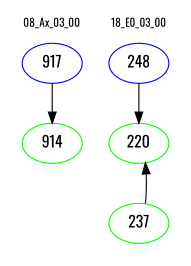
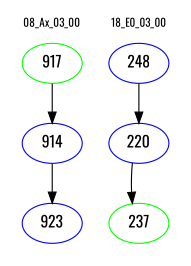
(52, 63) -> (52, 63)
(52, 143) -> (52, 143)
(139, 143) -> (139, 143)
(146, 189) -> (131, 178)
none -> (52, 223)
